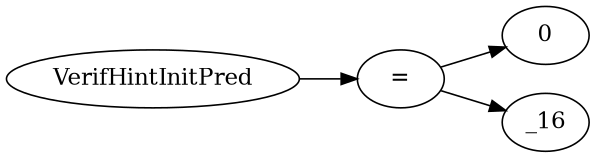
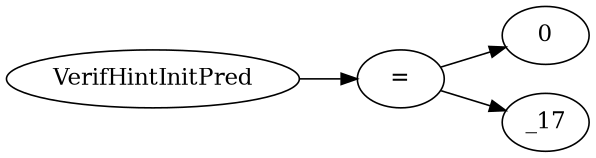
(546, 122) -> (546, 122)
